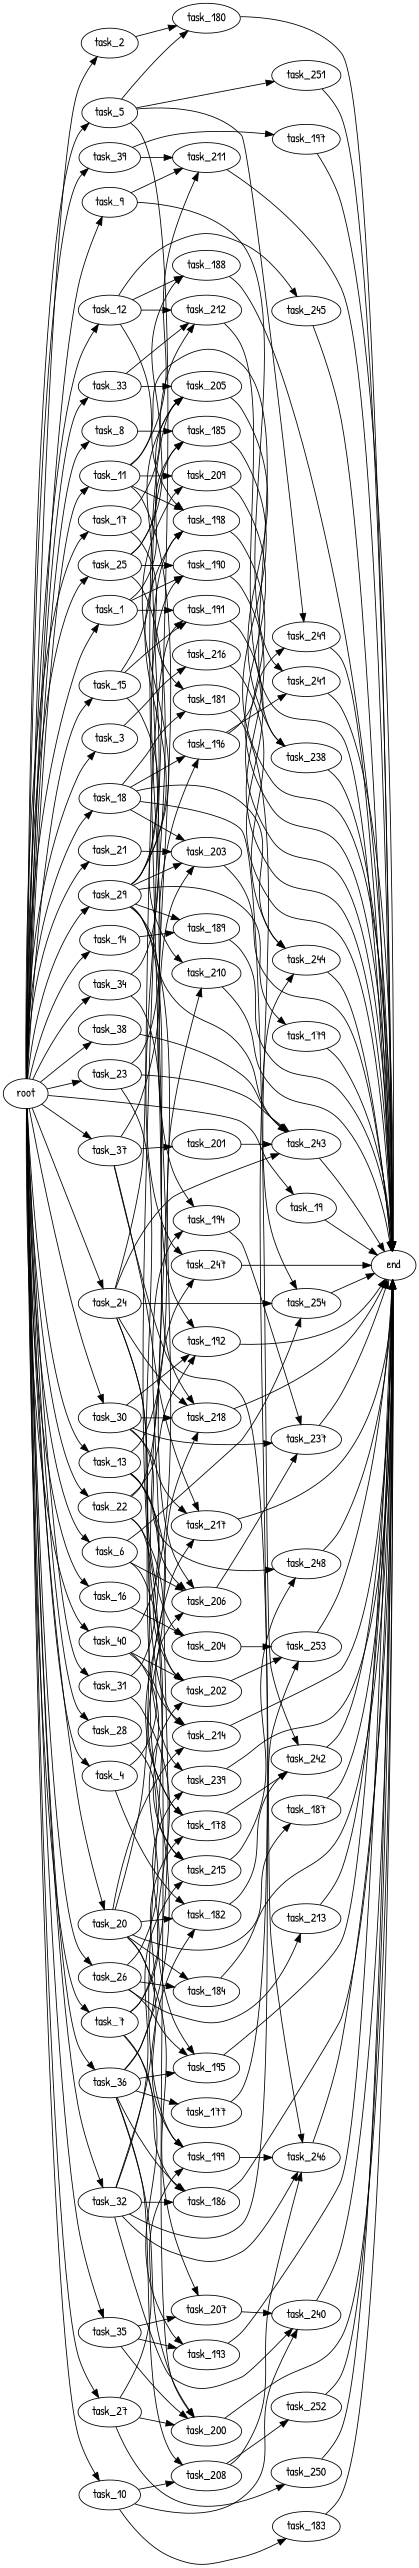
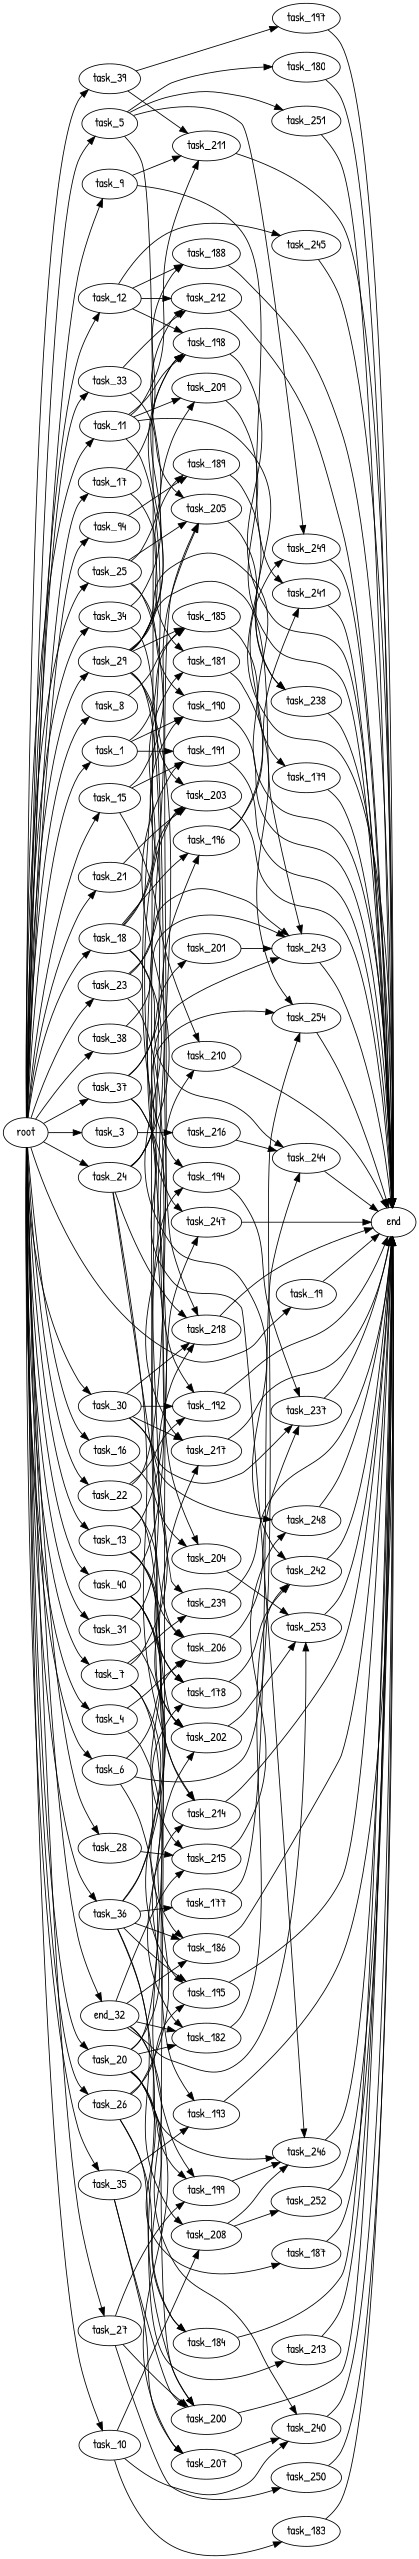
(110, 43) -> none
(110, 940) -> (110, 527)
(110, 2202) -> (110, 2016)
